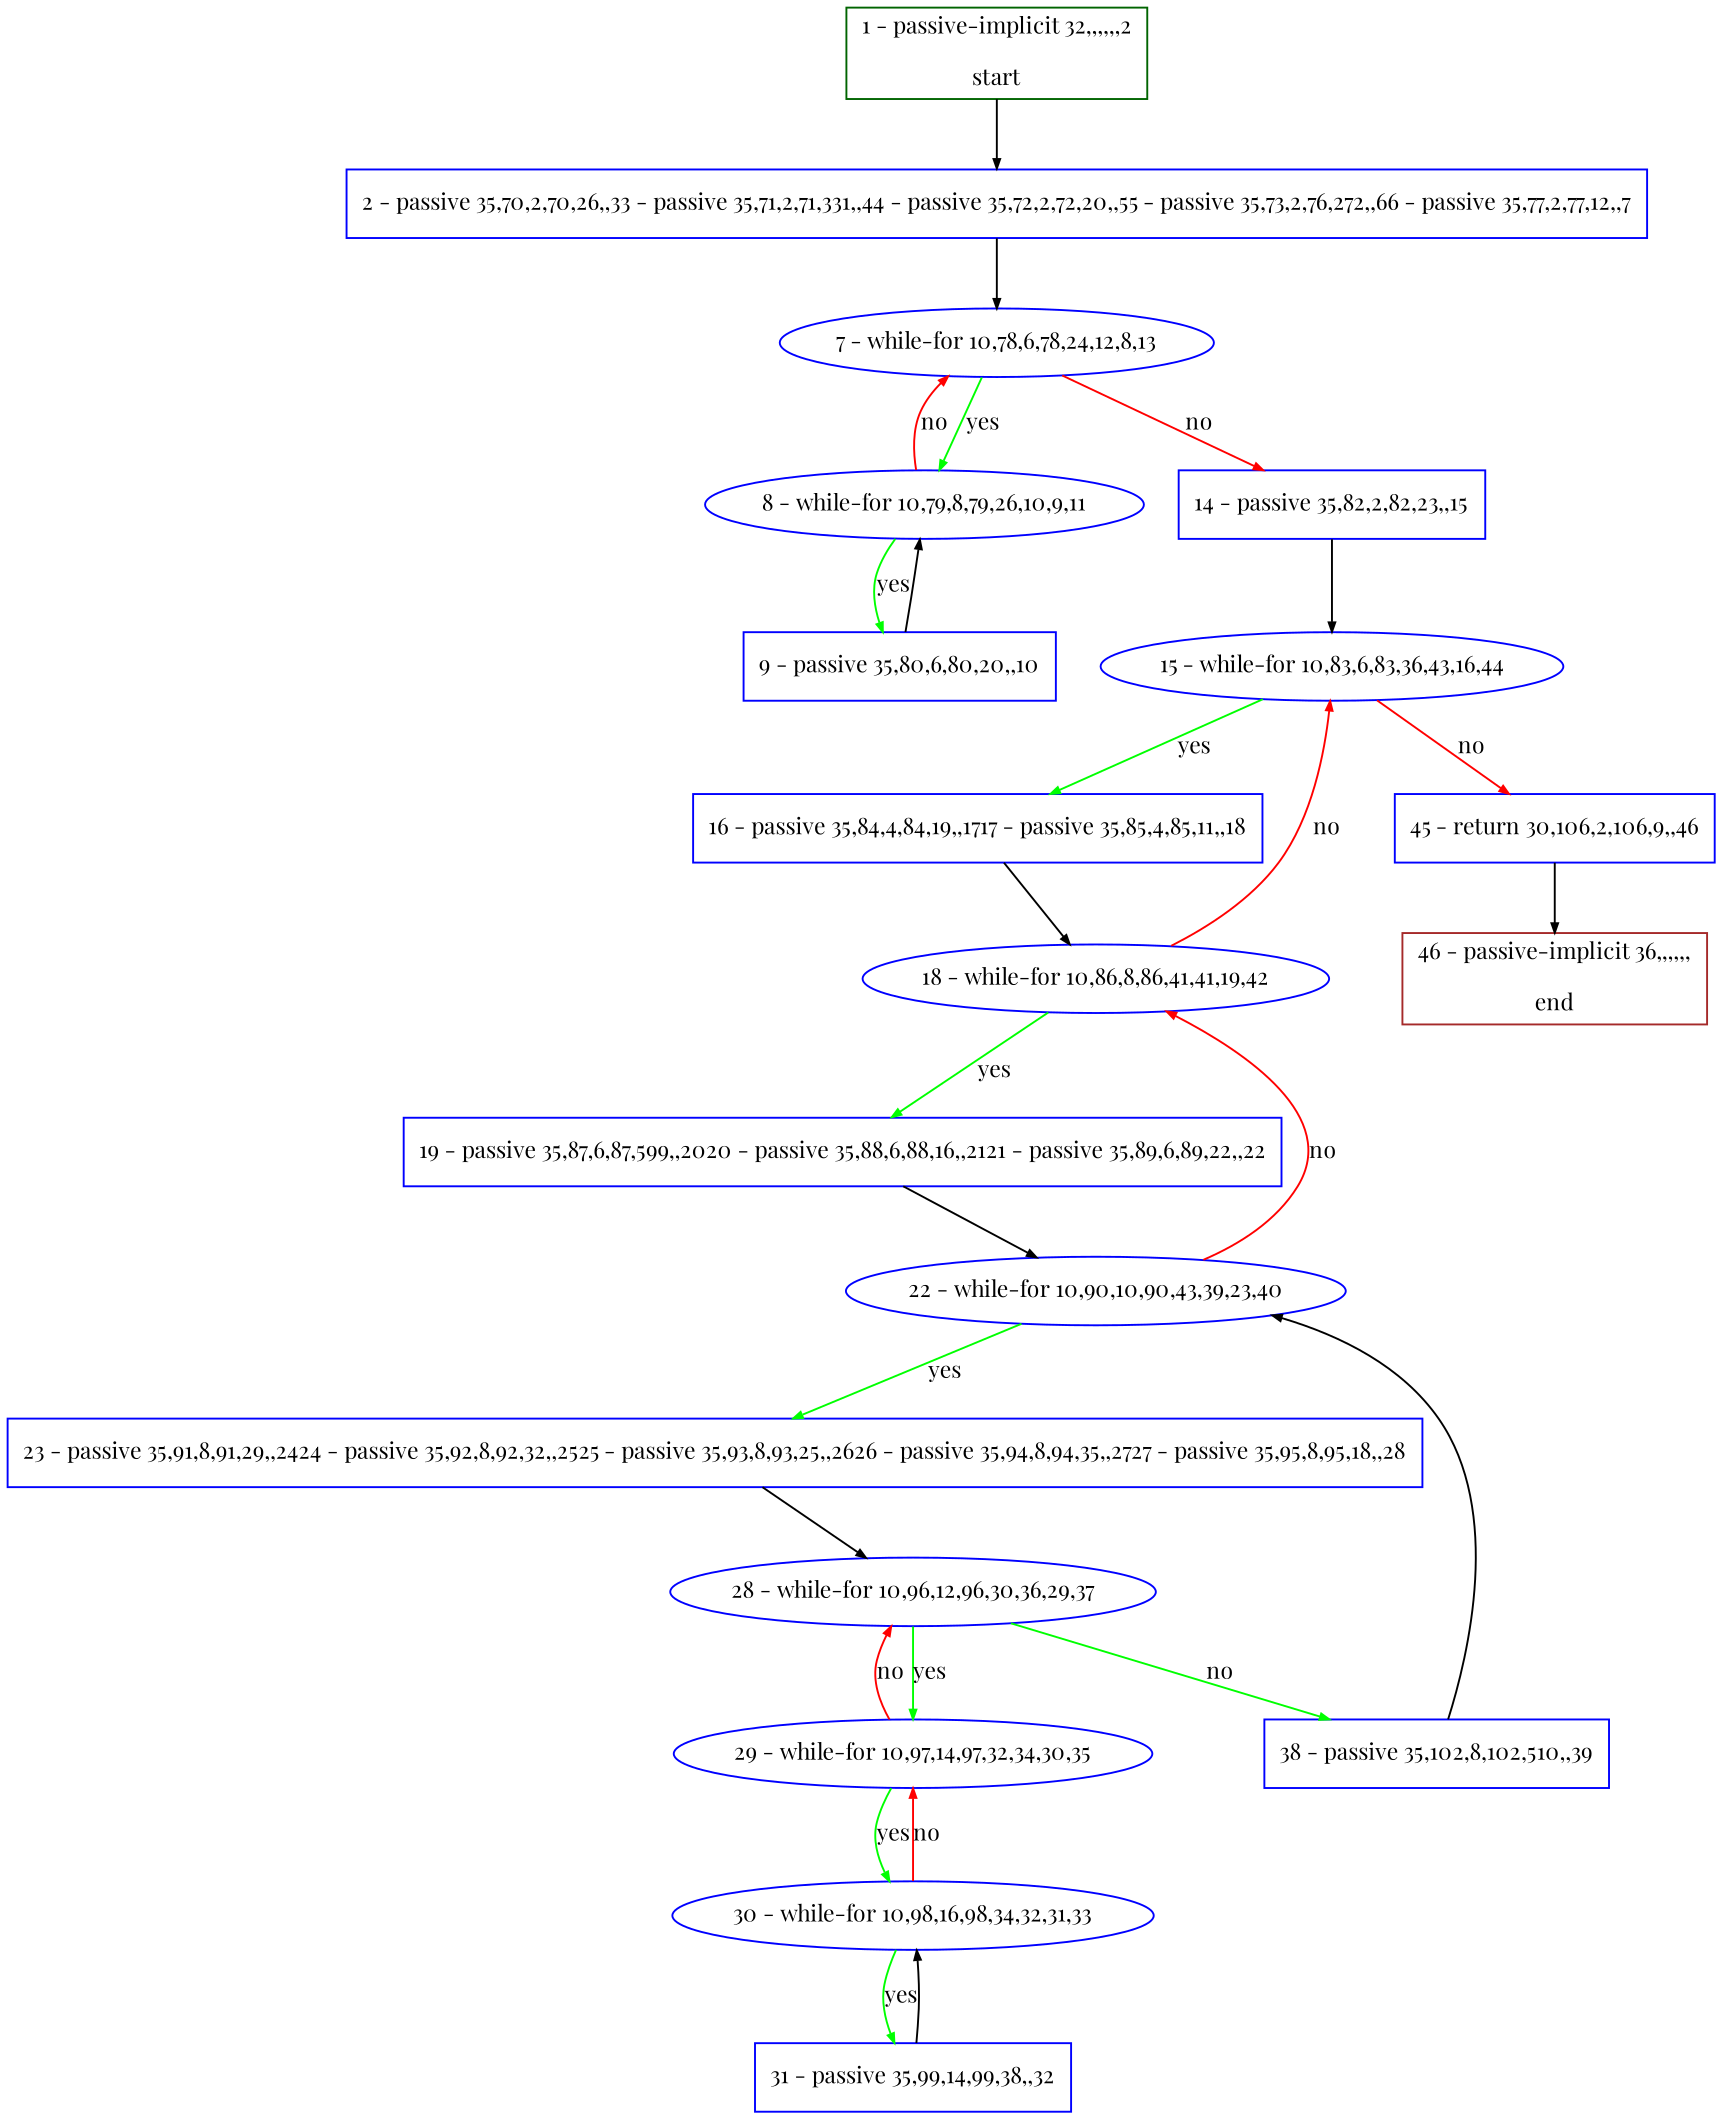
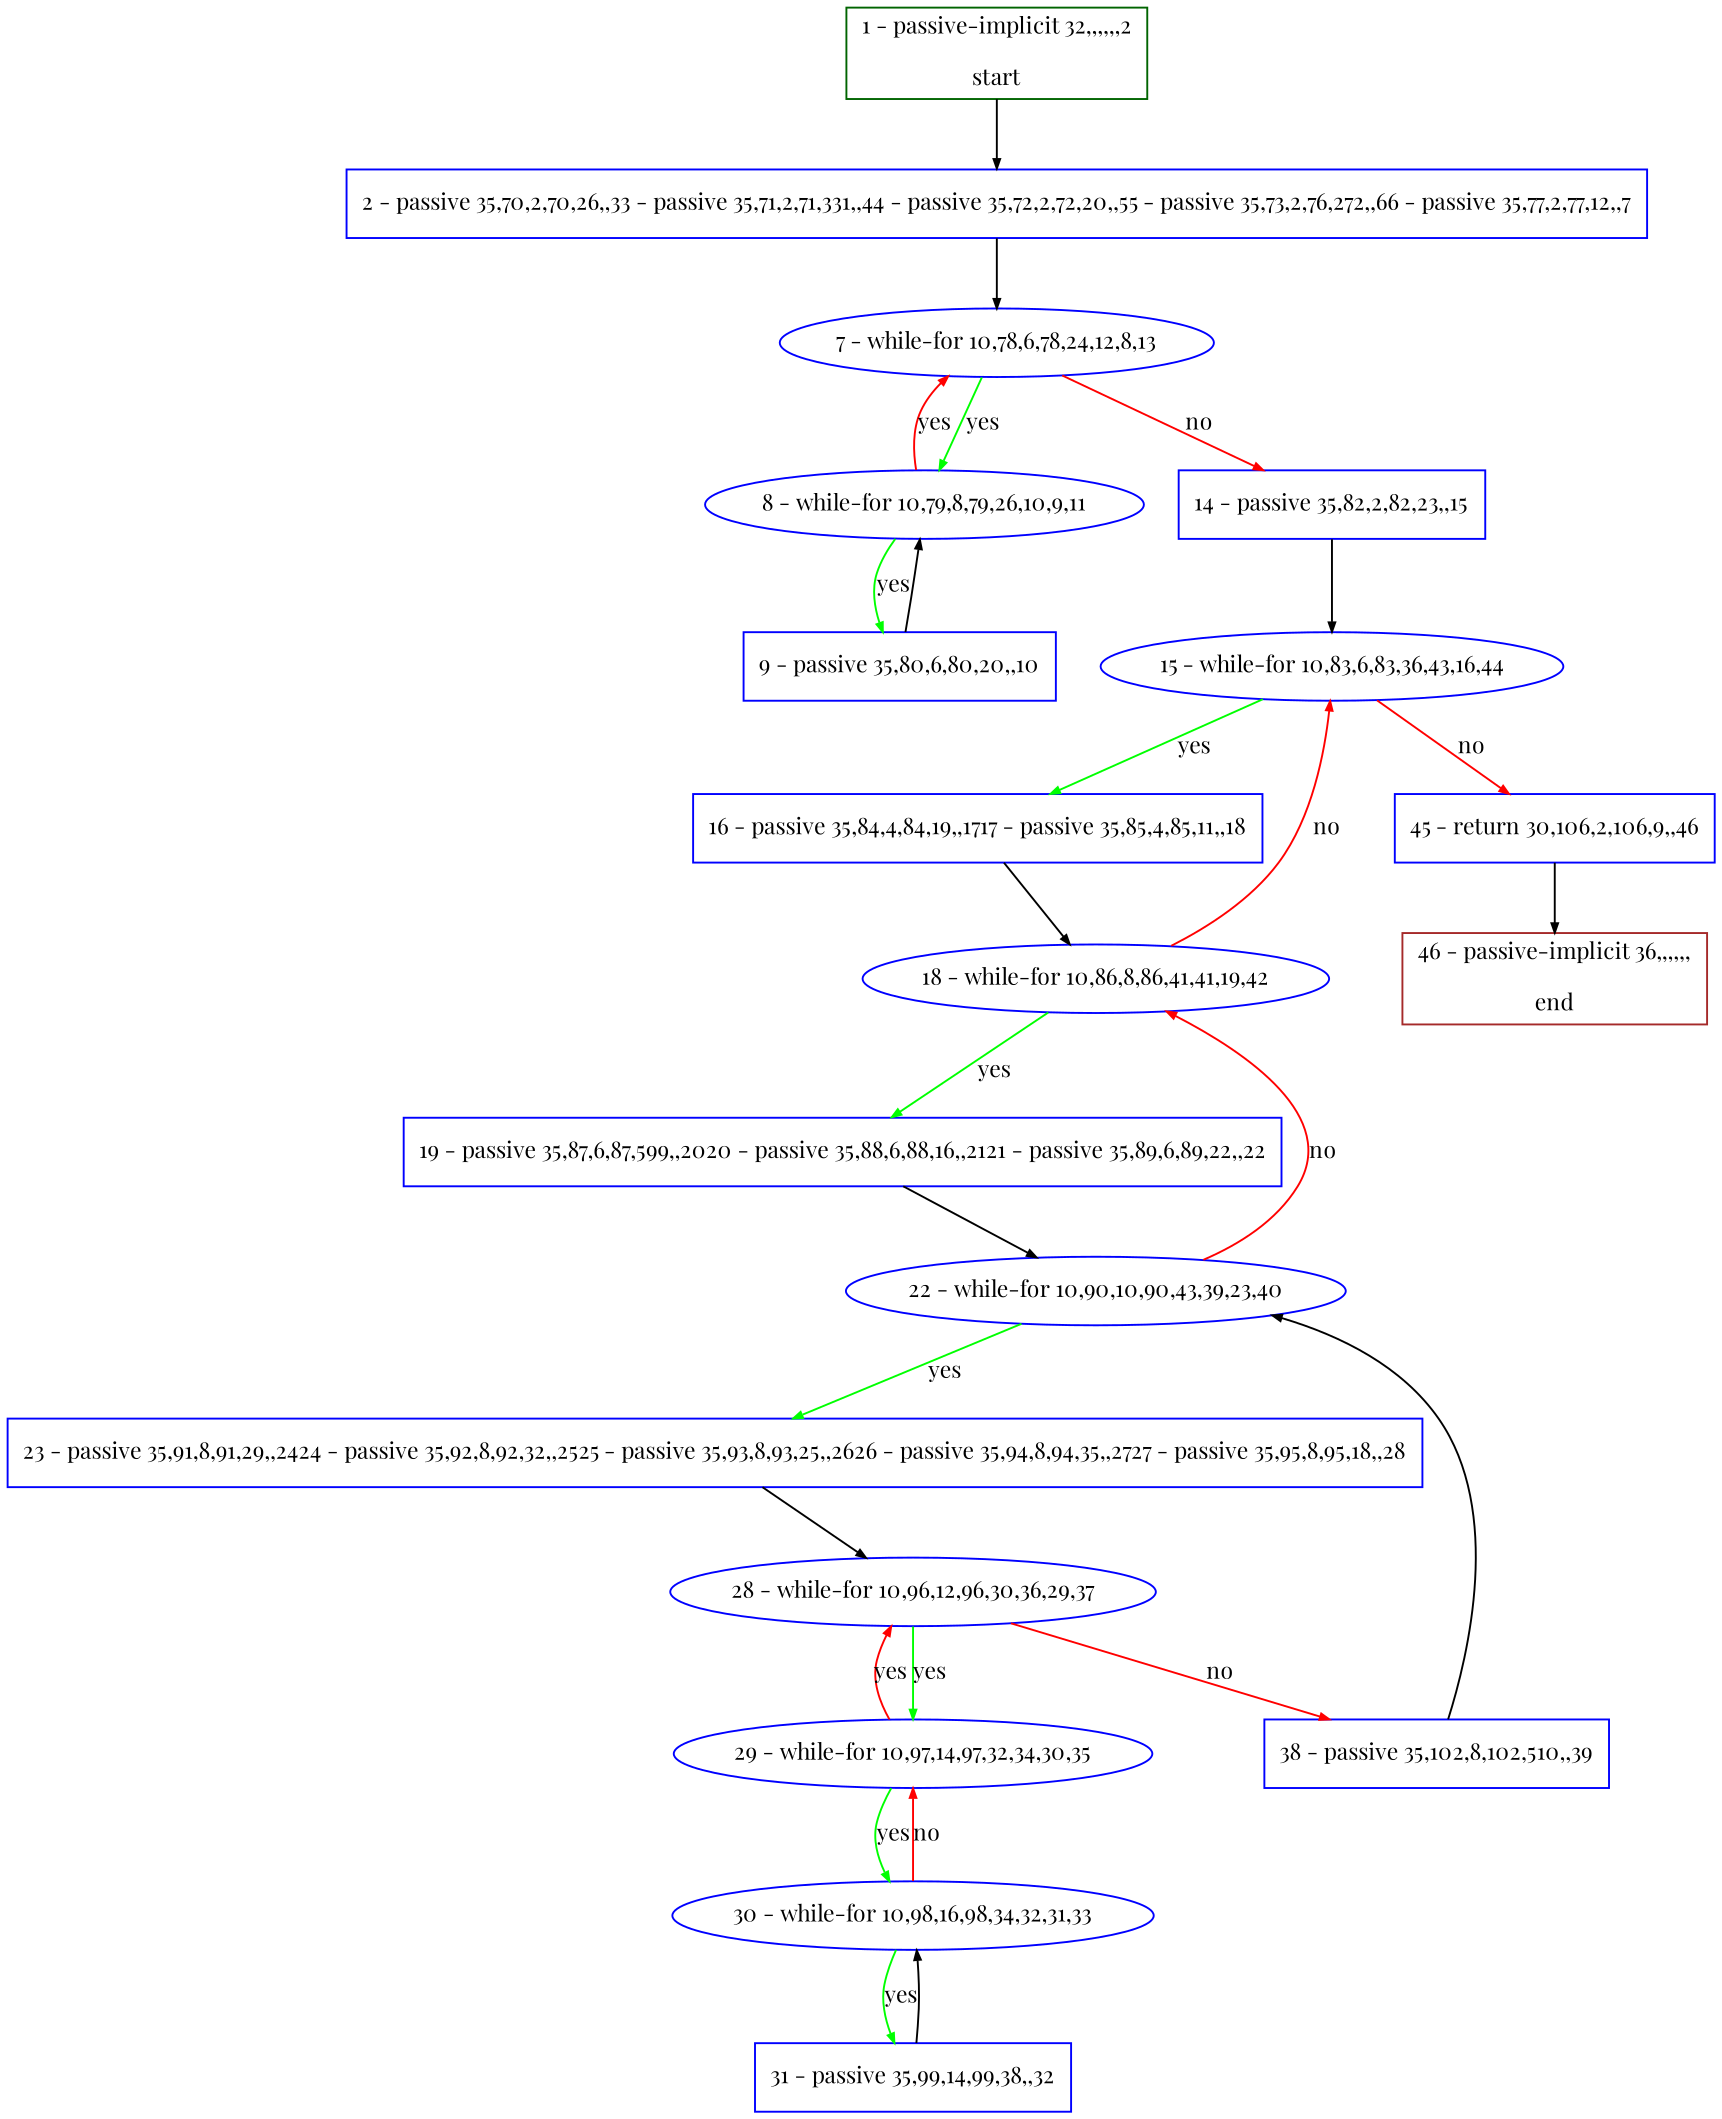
(935, 424) -> (935, 424)
(1165, 1670) -> (1165, 1670)
(891, 1673) -> (891, 1673)
